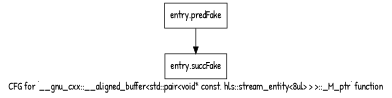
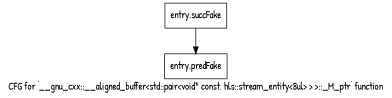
(196, 38) -> (196, 38)
